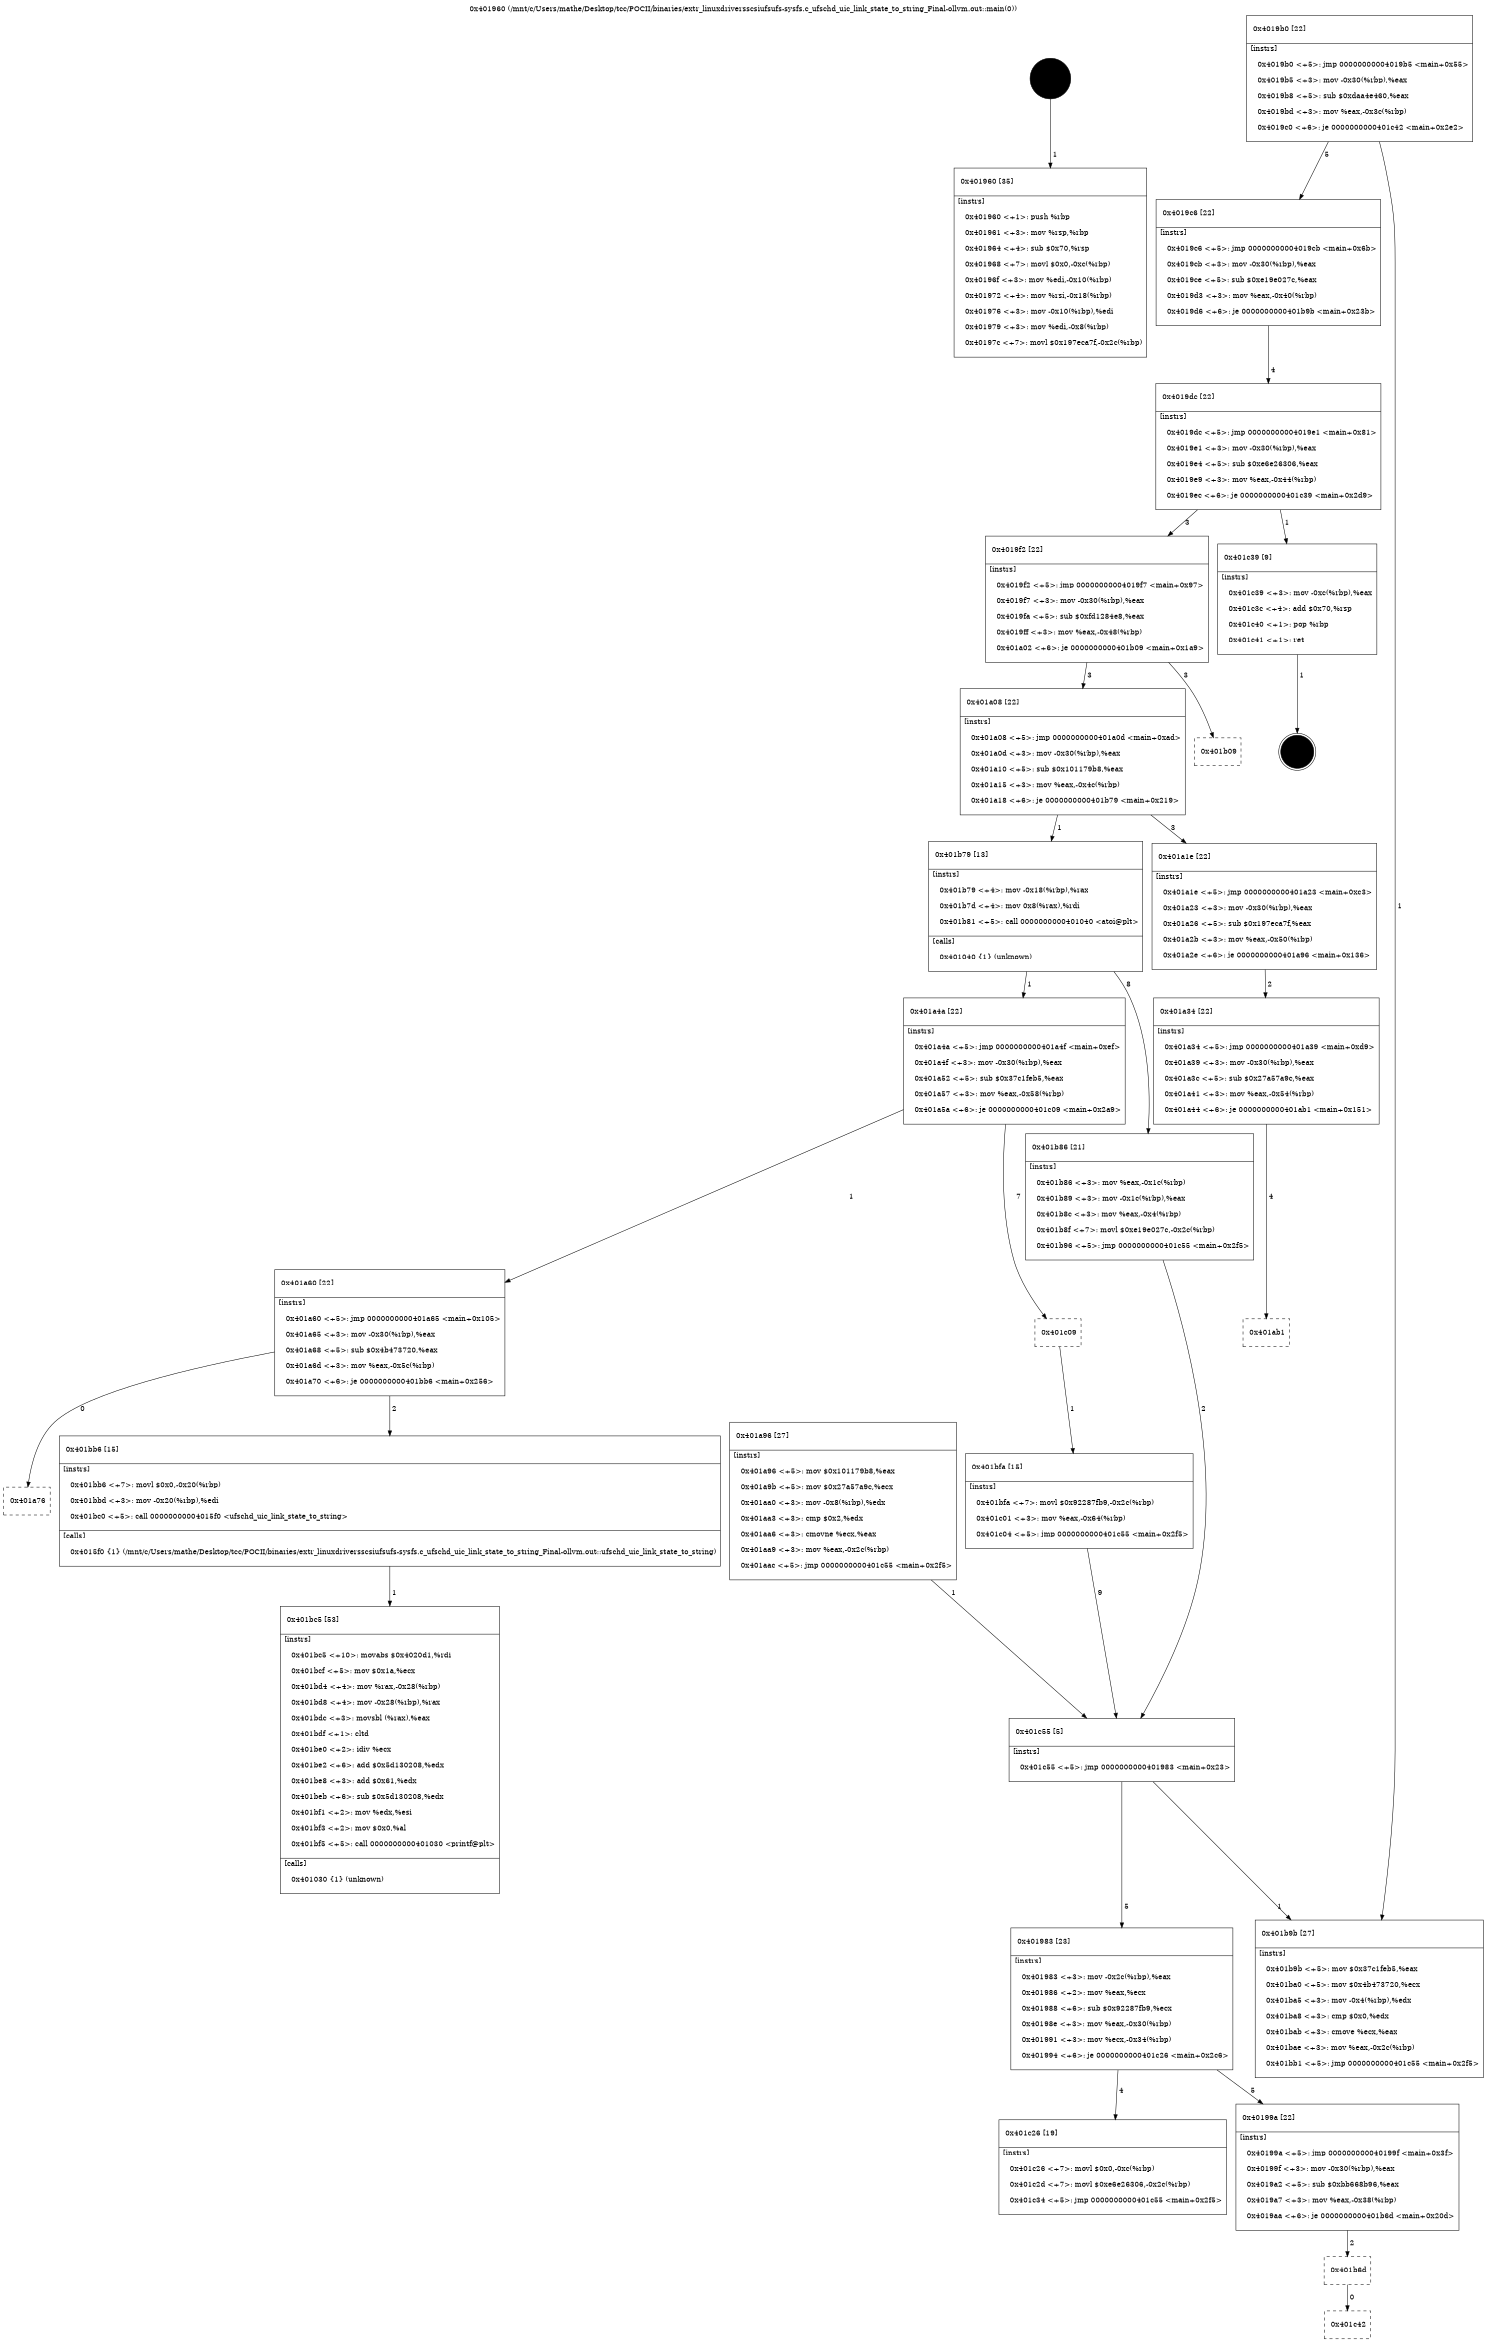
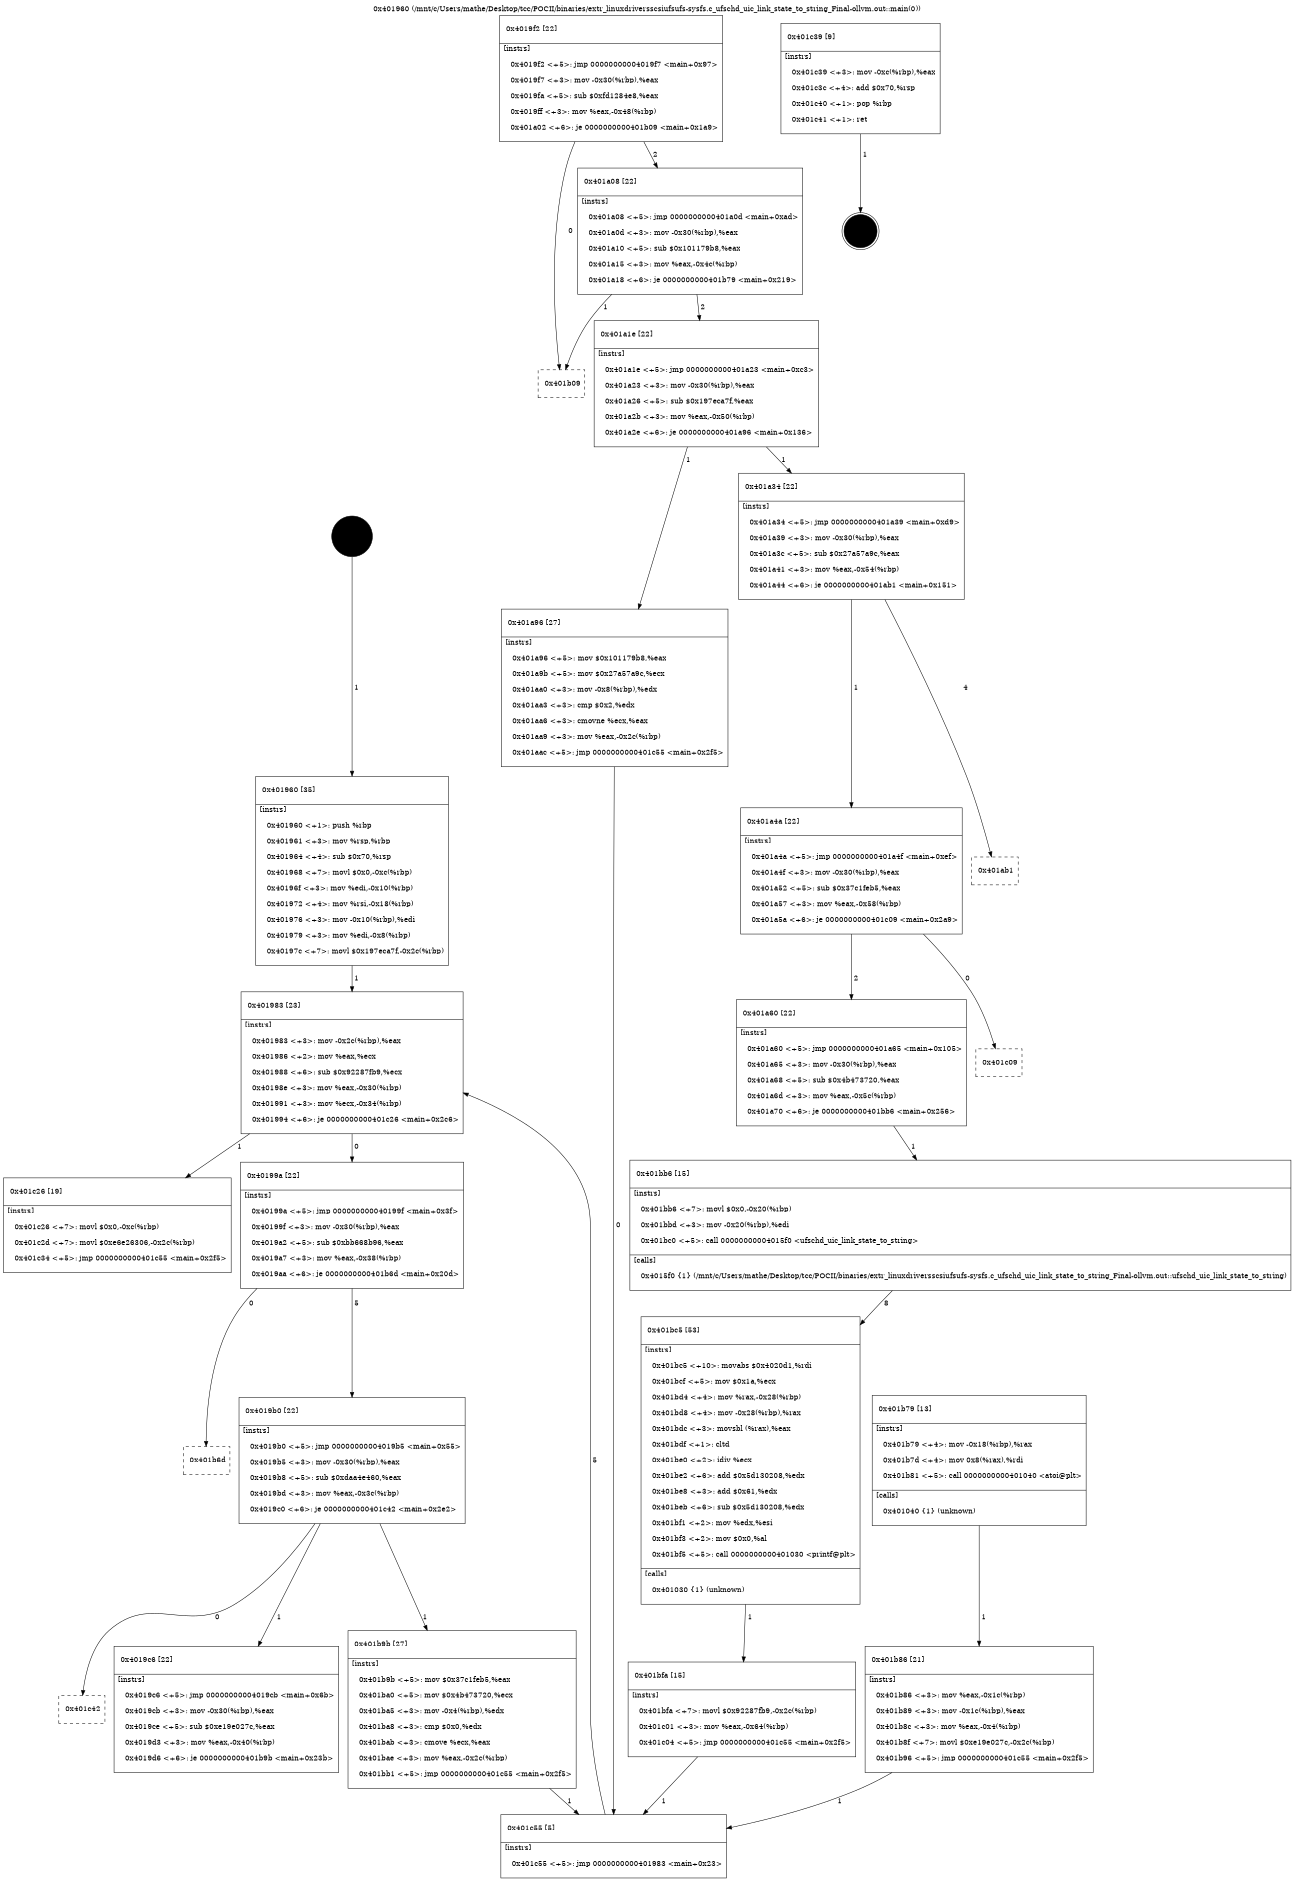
(1326, 155) -> (278, 1617)
(1268, 447) -> none
none -> (664, 526)
(1088, 676) -> (654, 155)
(1185, 676) -> (570, 231)
(1055, 826) -> (585, 327)
(1172, 828) -> (702, 307)
none -> (352, 976)
(1025, 982) -> (851, 701)
(1127, 985) -> (983, 1617)
(1269, 985) -> (782, 460)
(850, 1197) -> (855, 979)
(1017, 1197) -> (966, 979)
none -> (352, 1340)
(1066, 1398) -> (745, 1631)
(393, 1409) -> (912, 1147)
(1202, 1409) -> (839, 1801)
(27, 1501) -> none
(393, 1593) -> (885, 1304)
(953, 1593) -> (617, 1225)
(1099, 1593) -> (663, 1801)
(1220, 1849) -> (562, 1800)
(1120, 2091) -> (239, 1147)
(1252, 2091) -> (356, 1147)
(1351, 2243) -> (250, 1304)
(1347, 2295) -> (195, 1616)
